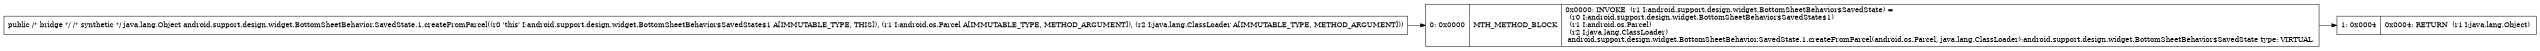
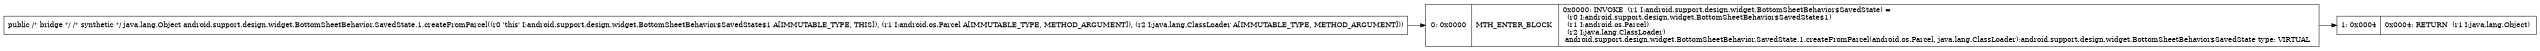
(1515, 25) -> (1514, 25)
